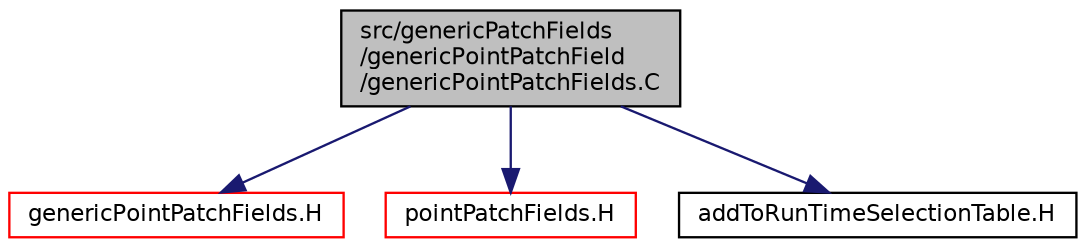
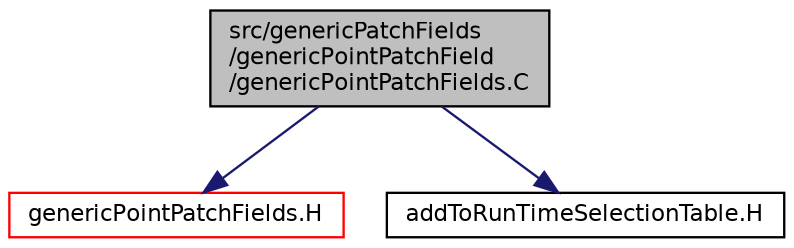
(511, 215) -> none
